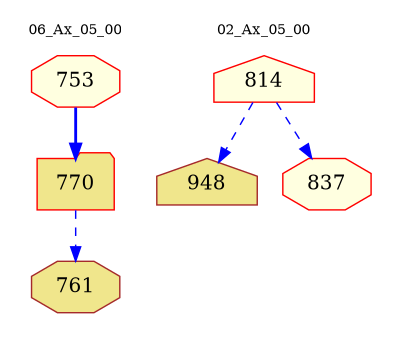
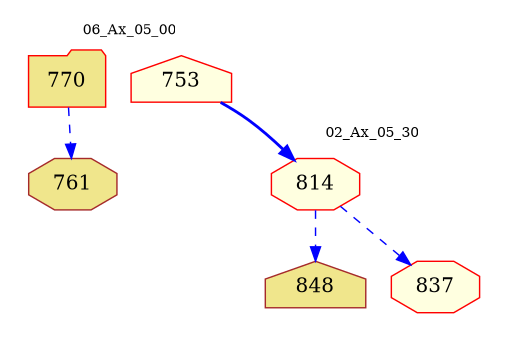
(264, 31) -> (373, 133)
(76, 81) -> (181, 81)
(264, 81) -> (316, 184)
(76, 126) -> (264, 132)
(207, 184) -> (316, 287)
